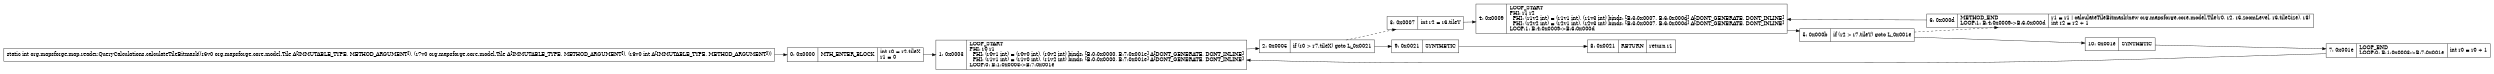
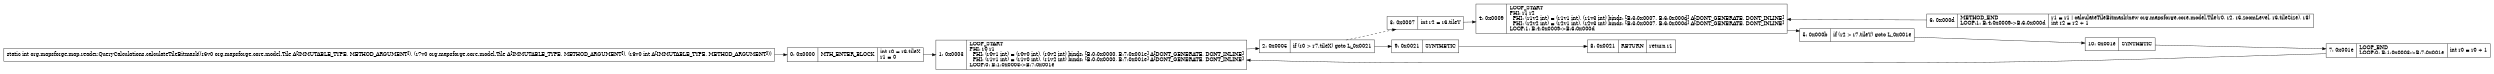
(1954, 30) -> none
(900, 52) -> (900, 52)
